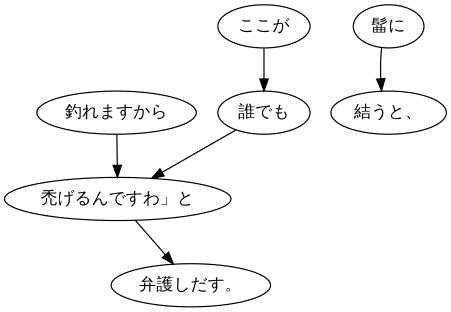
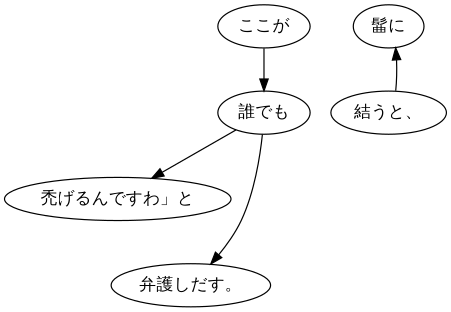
(381, 63) -> (397, 75)
(117, 113) -> none
(150, 238) -> (250, 198)
